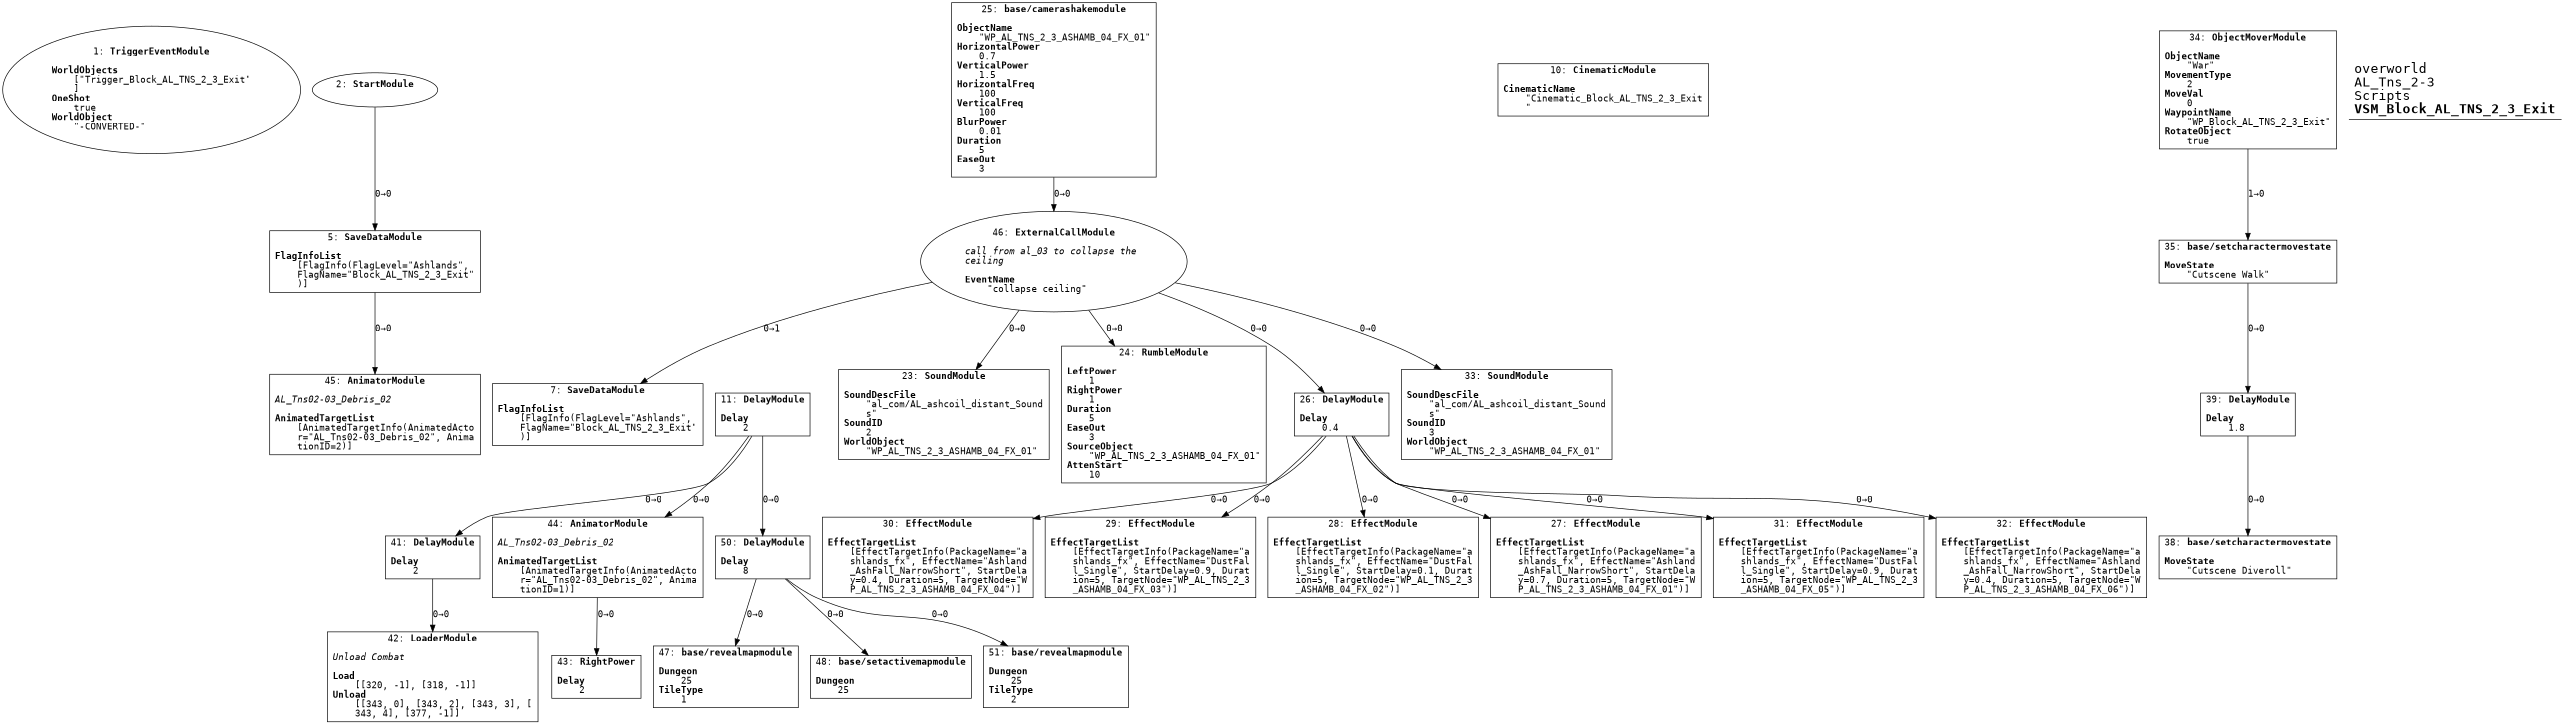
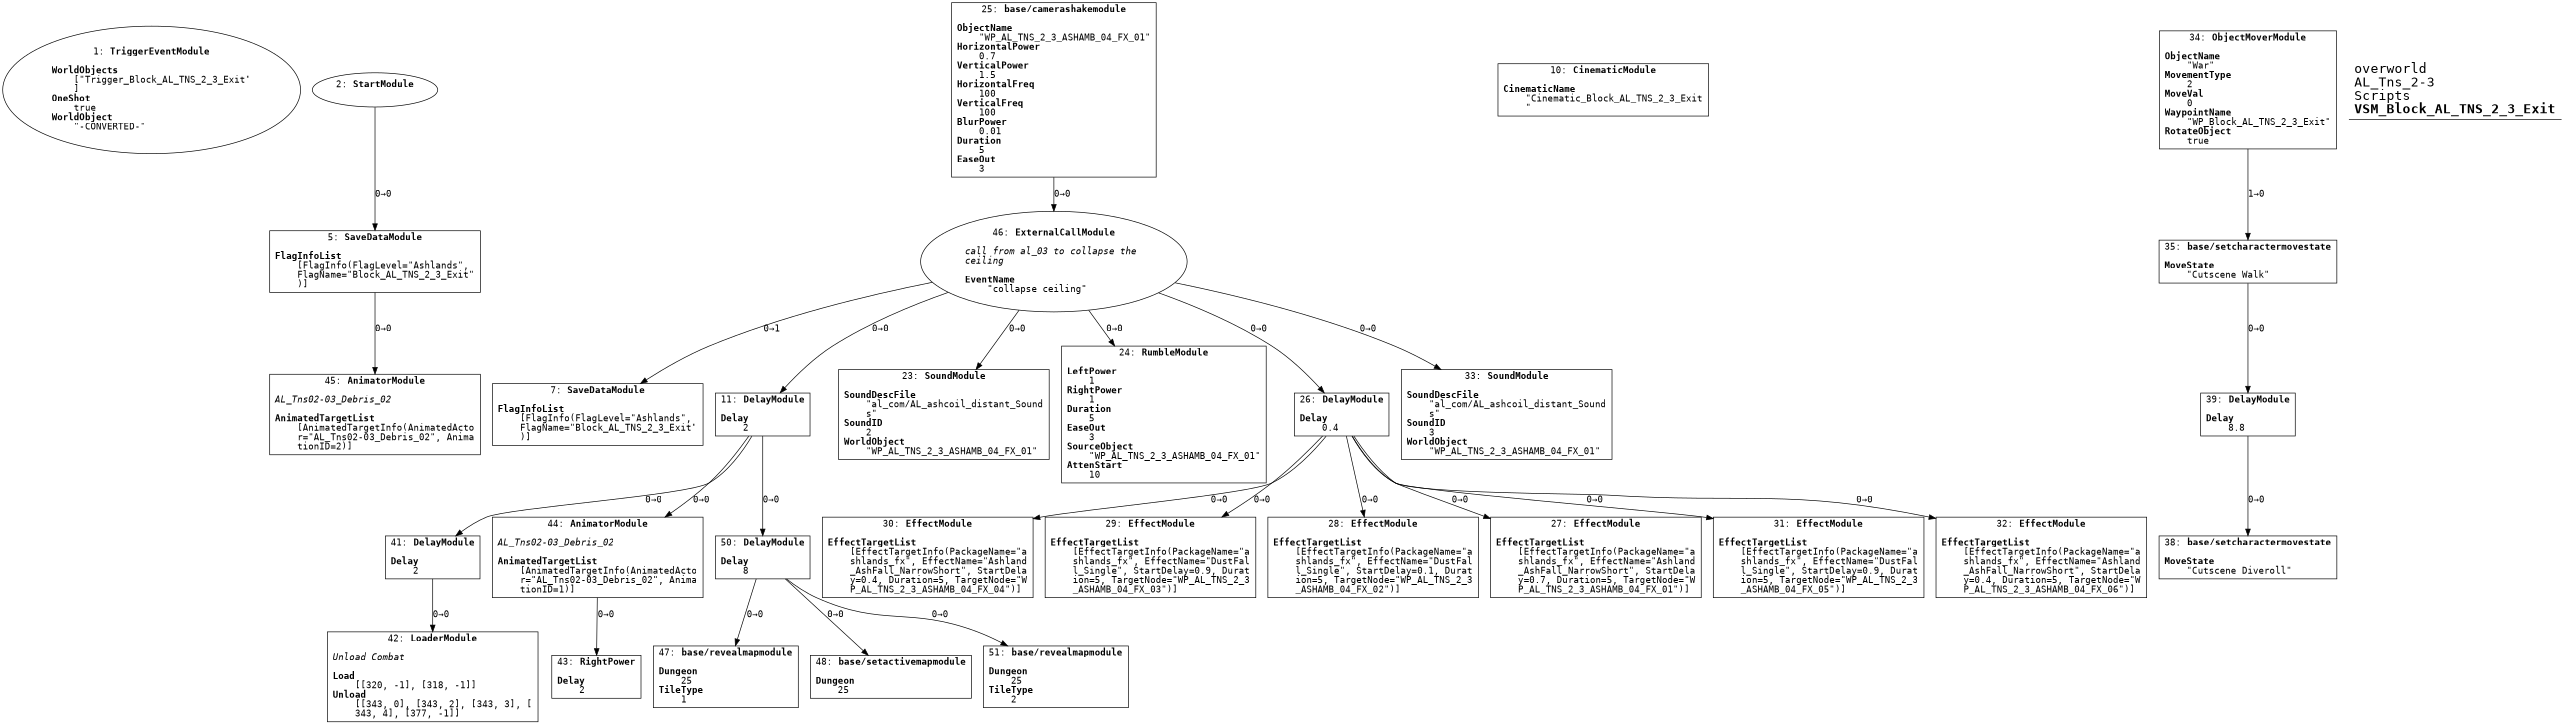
none -> (860, 330)
(2225, 428) -> (2225, 428)
